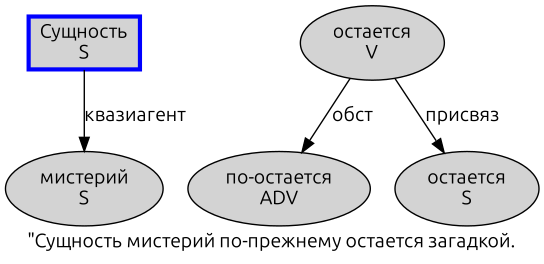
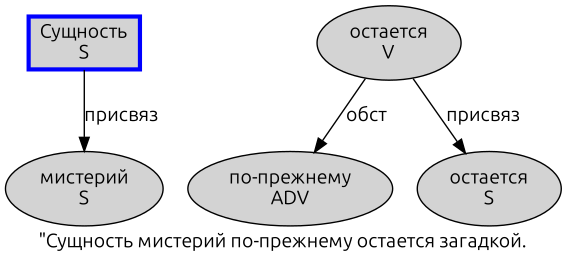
(135, 116) -> (122, 116)
(279, 189) -> (290, 189)
